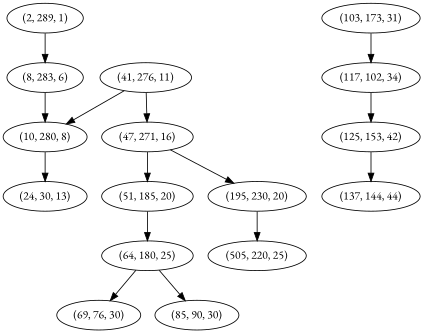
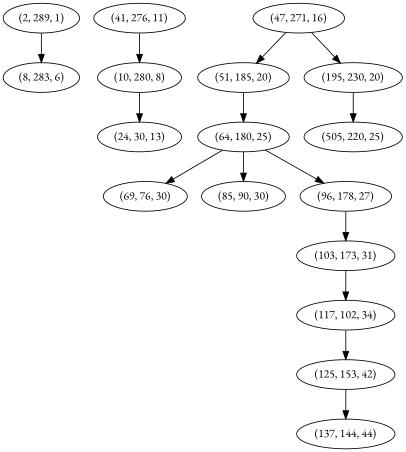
(45, 103) -> none
(146, 103) -> none
none -> (346, 196)
